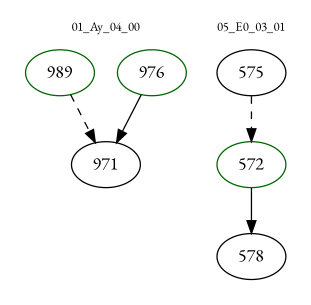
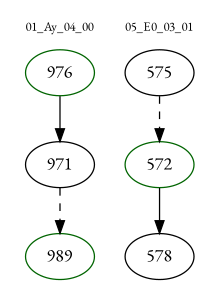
(80, 113) -> (60, 204)
